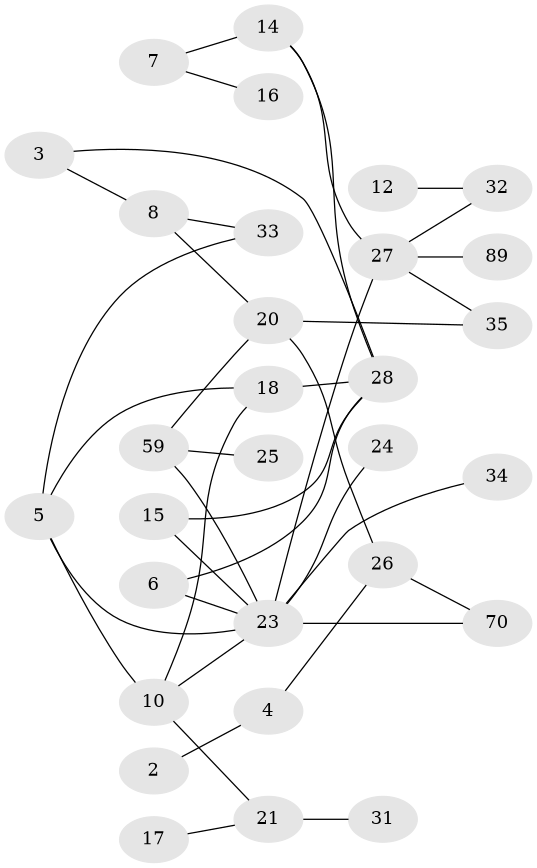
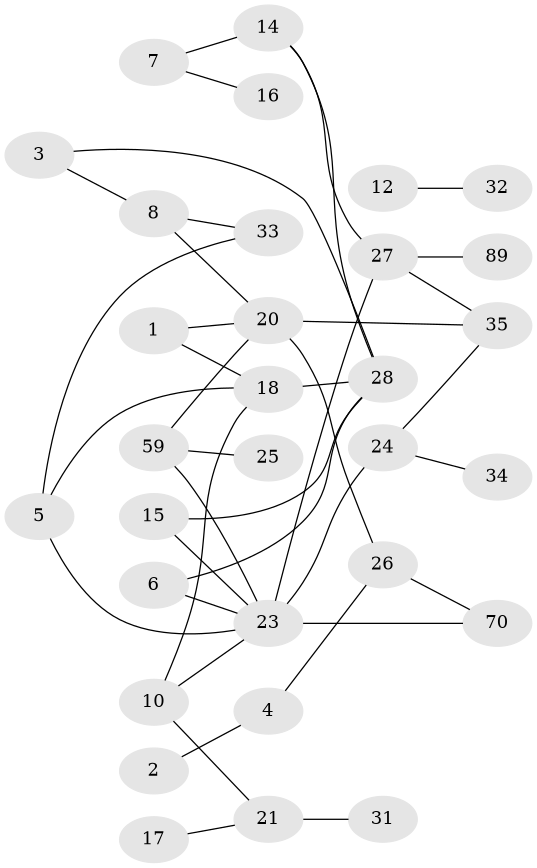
(440, 223) -> none
none -> (154, 331)
none -> (441, 387)
(356, 526) -> (440, 462)
(90, 613) -> none
